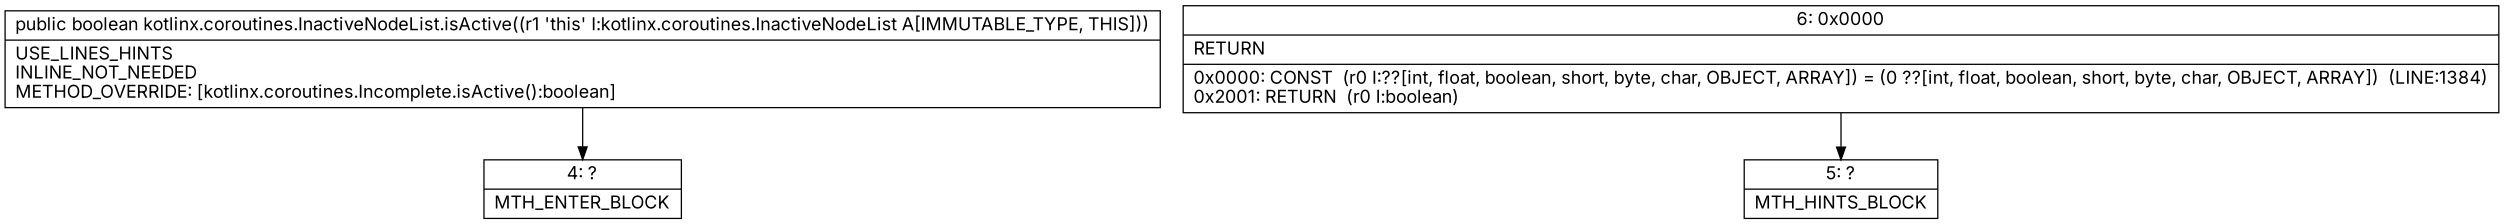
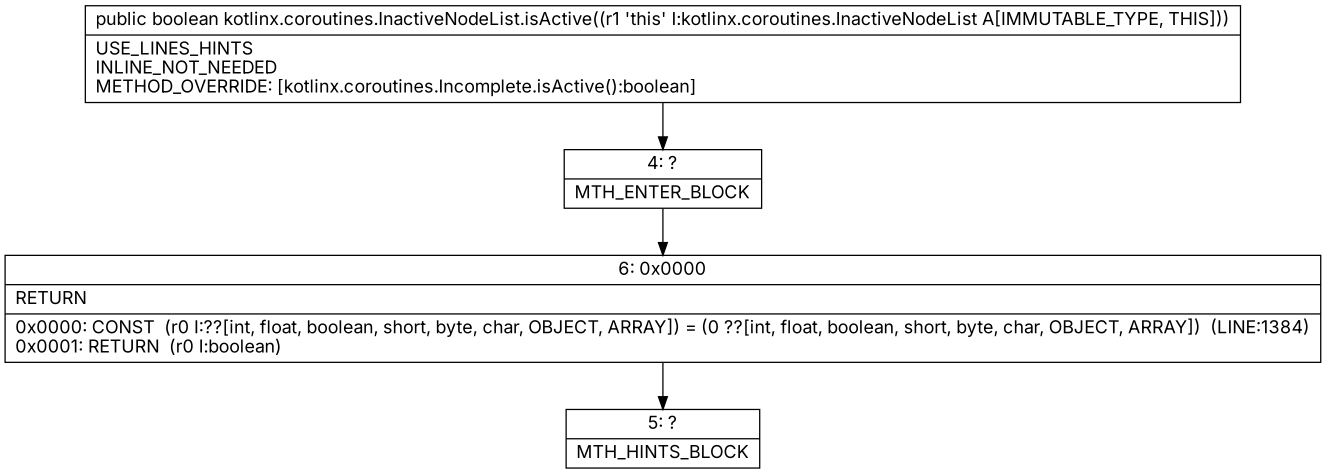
(1329, 97) -> (152, 347)
none -> (663, 225)
